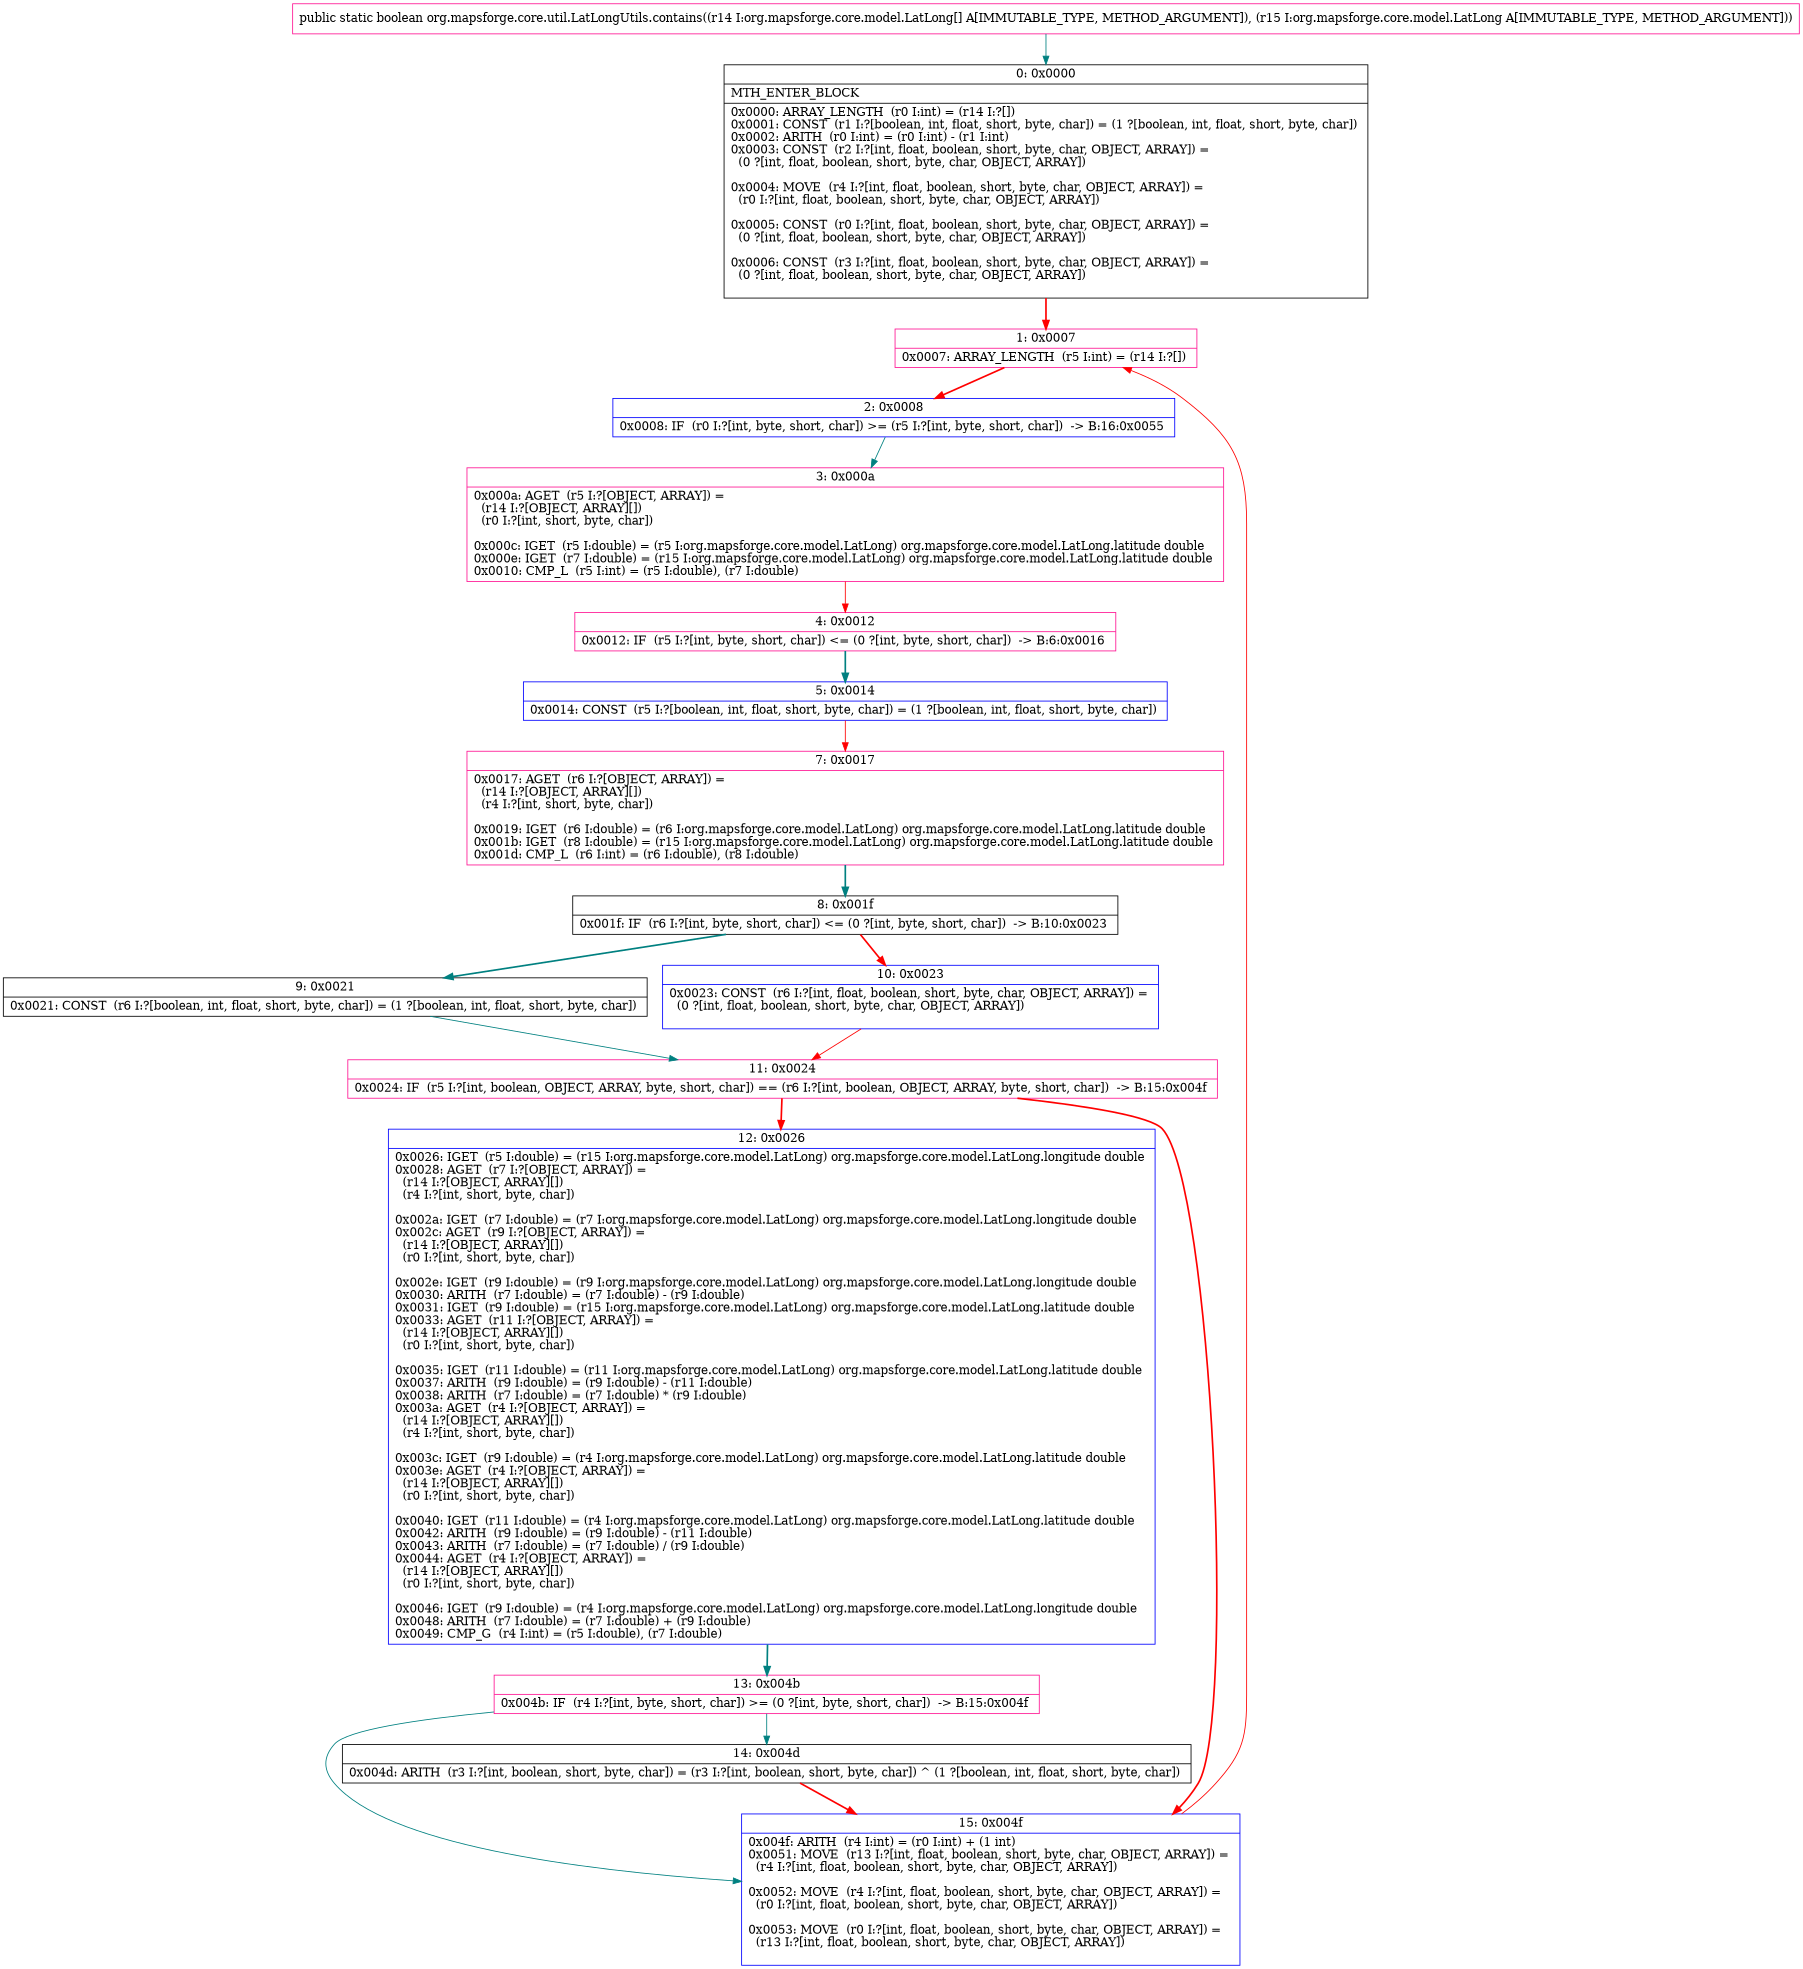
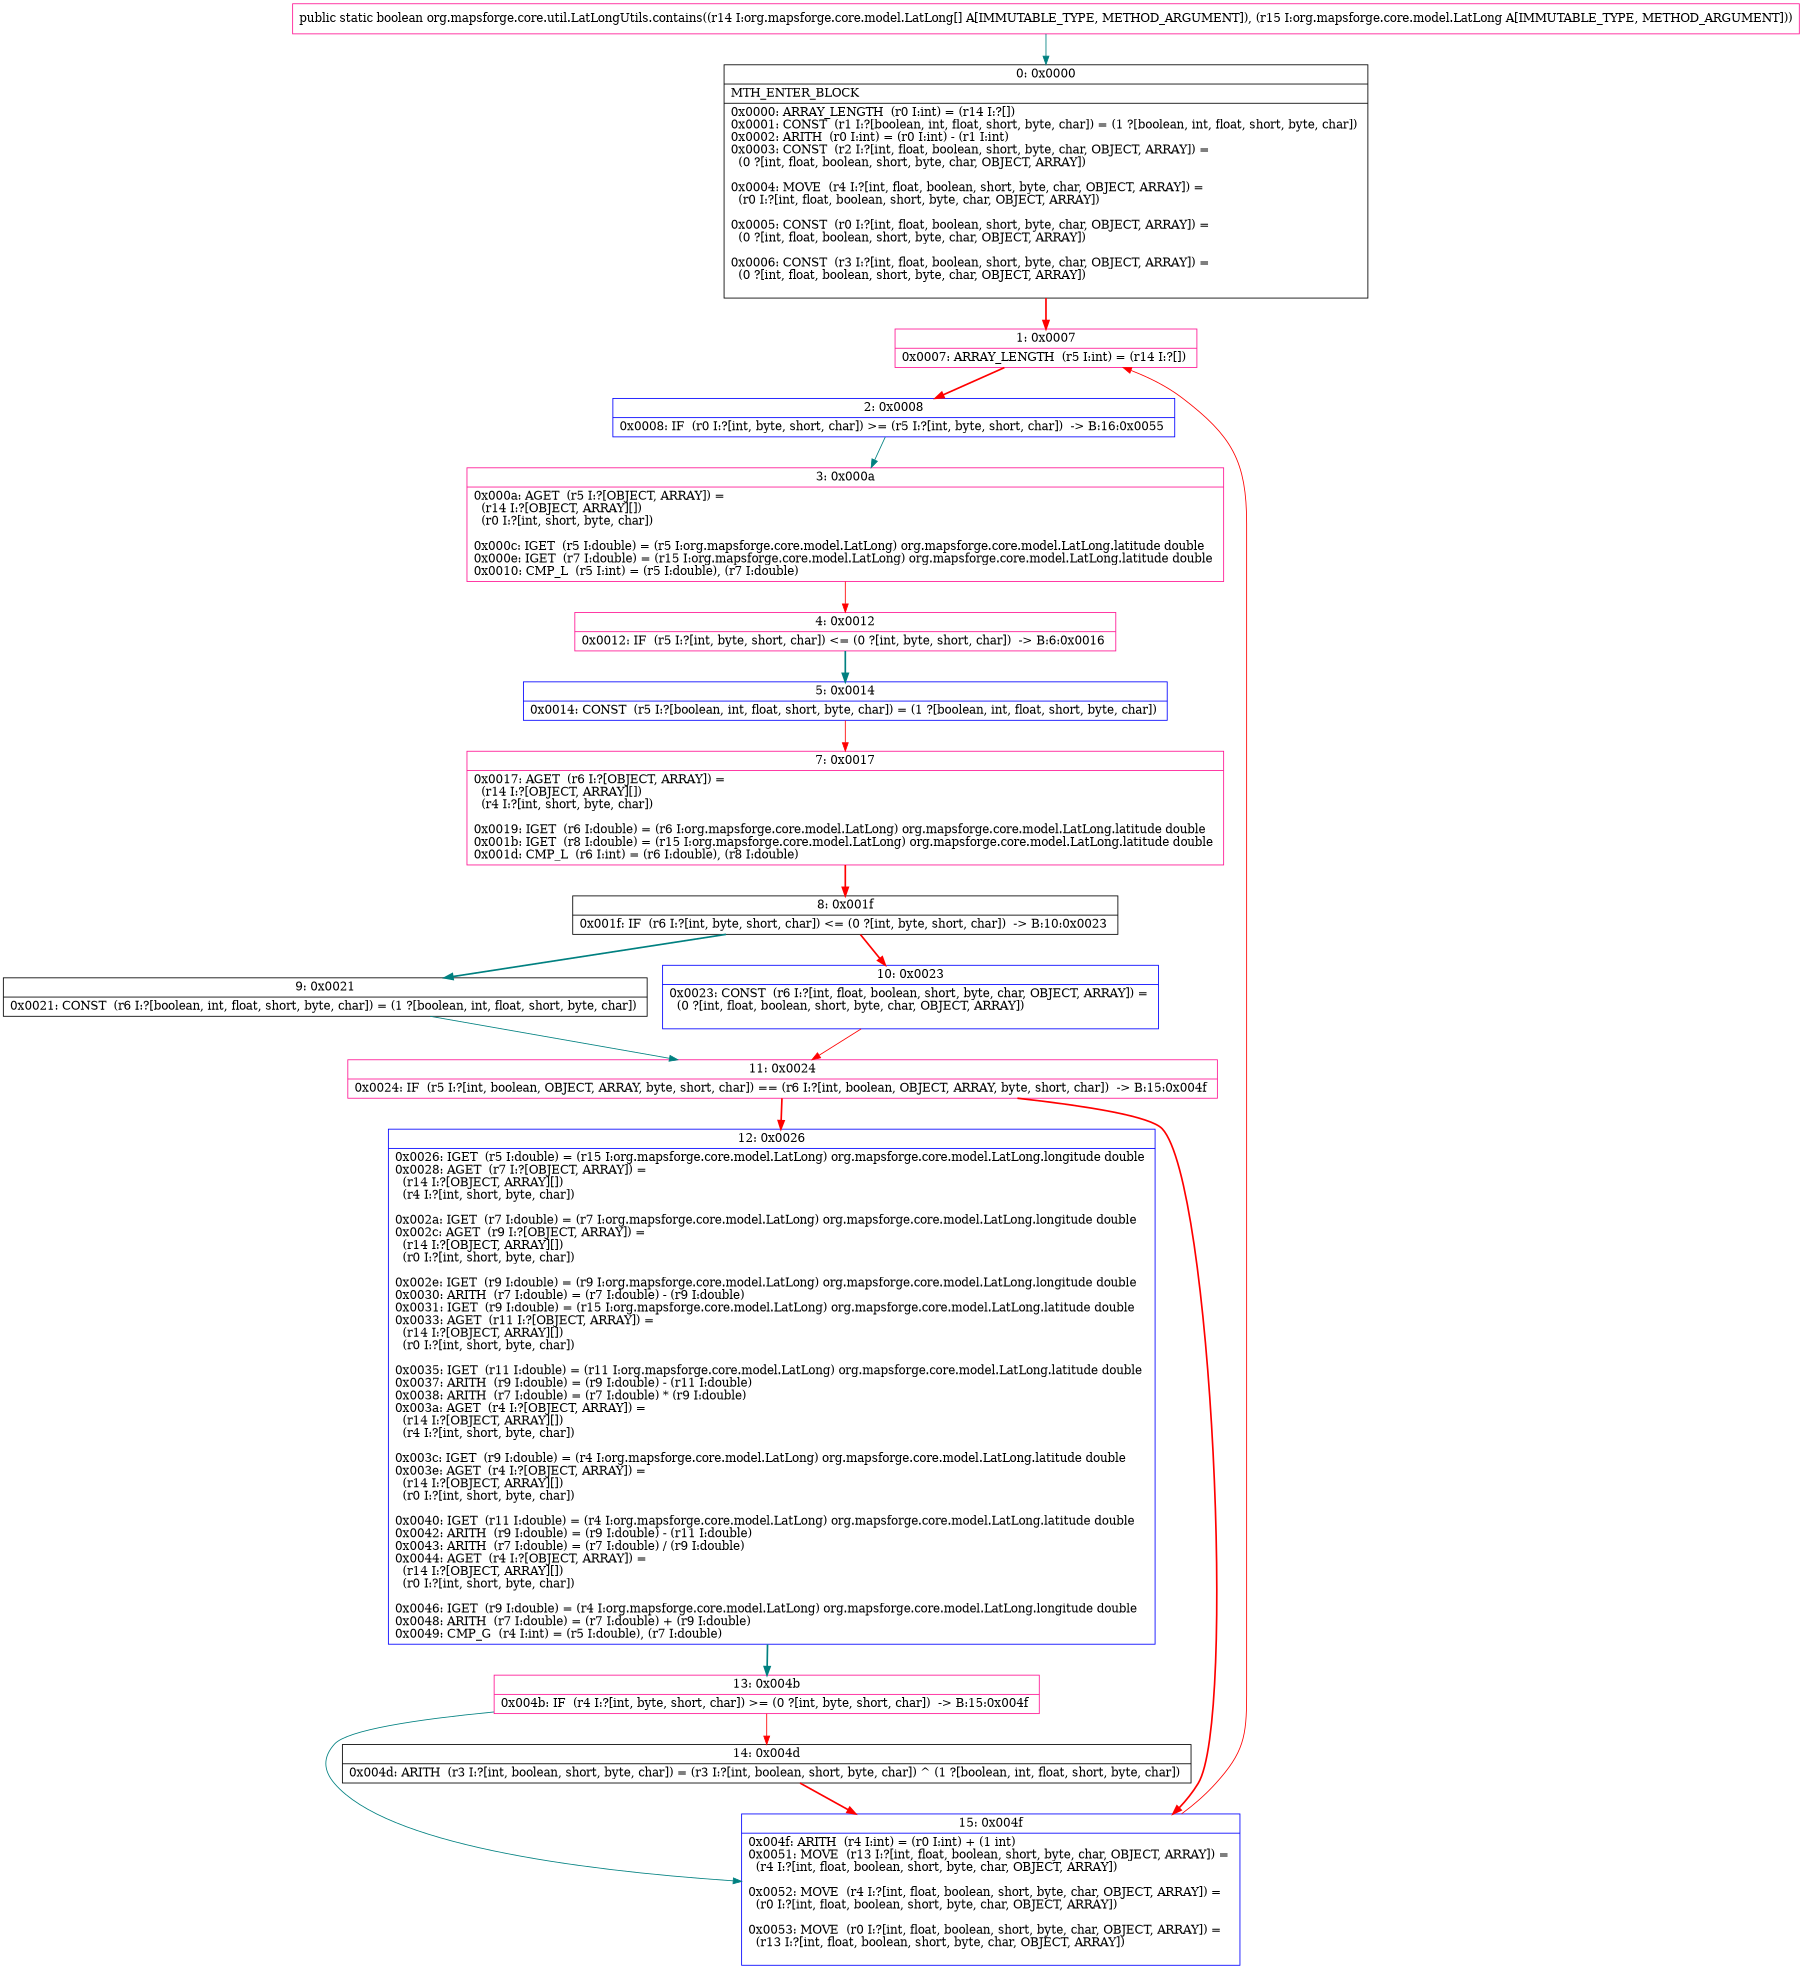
(845, 876) -> (845, 876)
(767, 1725) -> (767, 1725)
